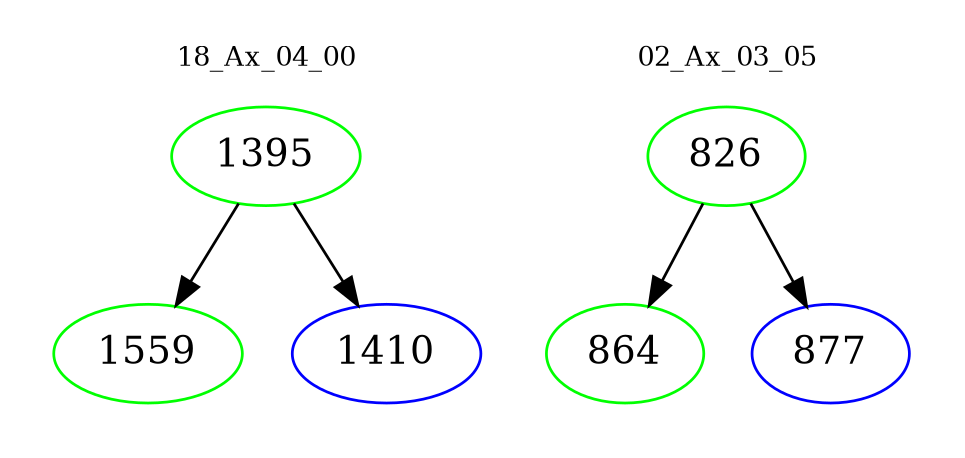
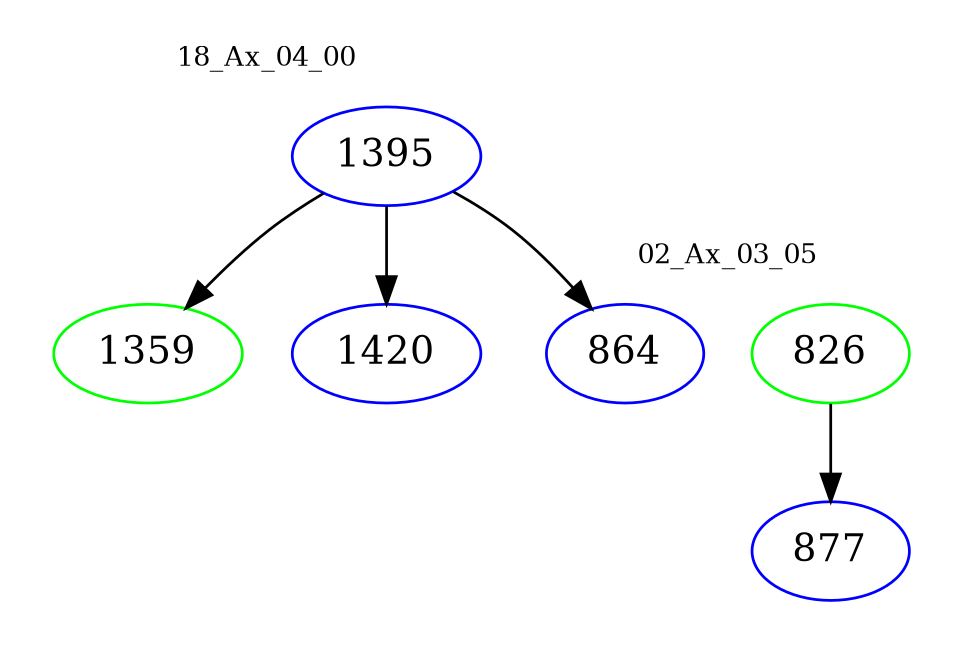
(266, 156) -> (387, 156)
(683, 242) -> (541, 255)
(148, 354) -> (148, 354)
(387, 354) -> (387, 354)
(625, 354) -> (625, 354)
